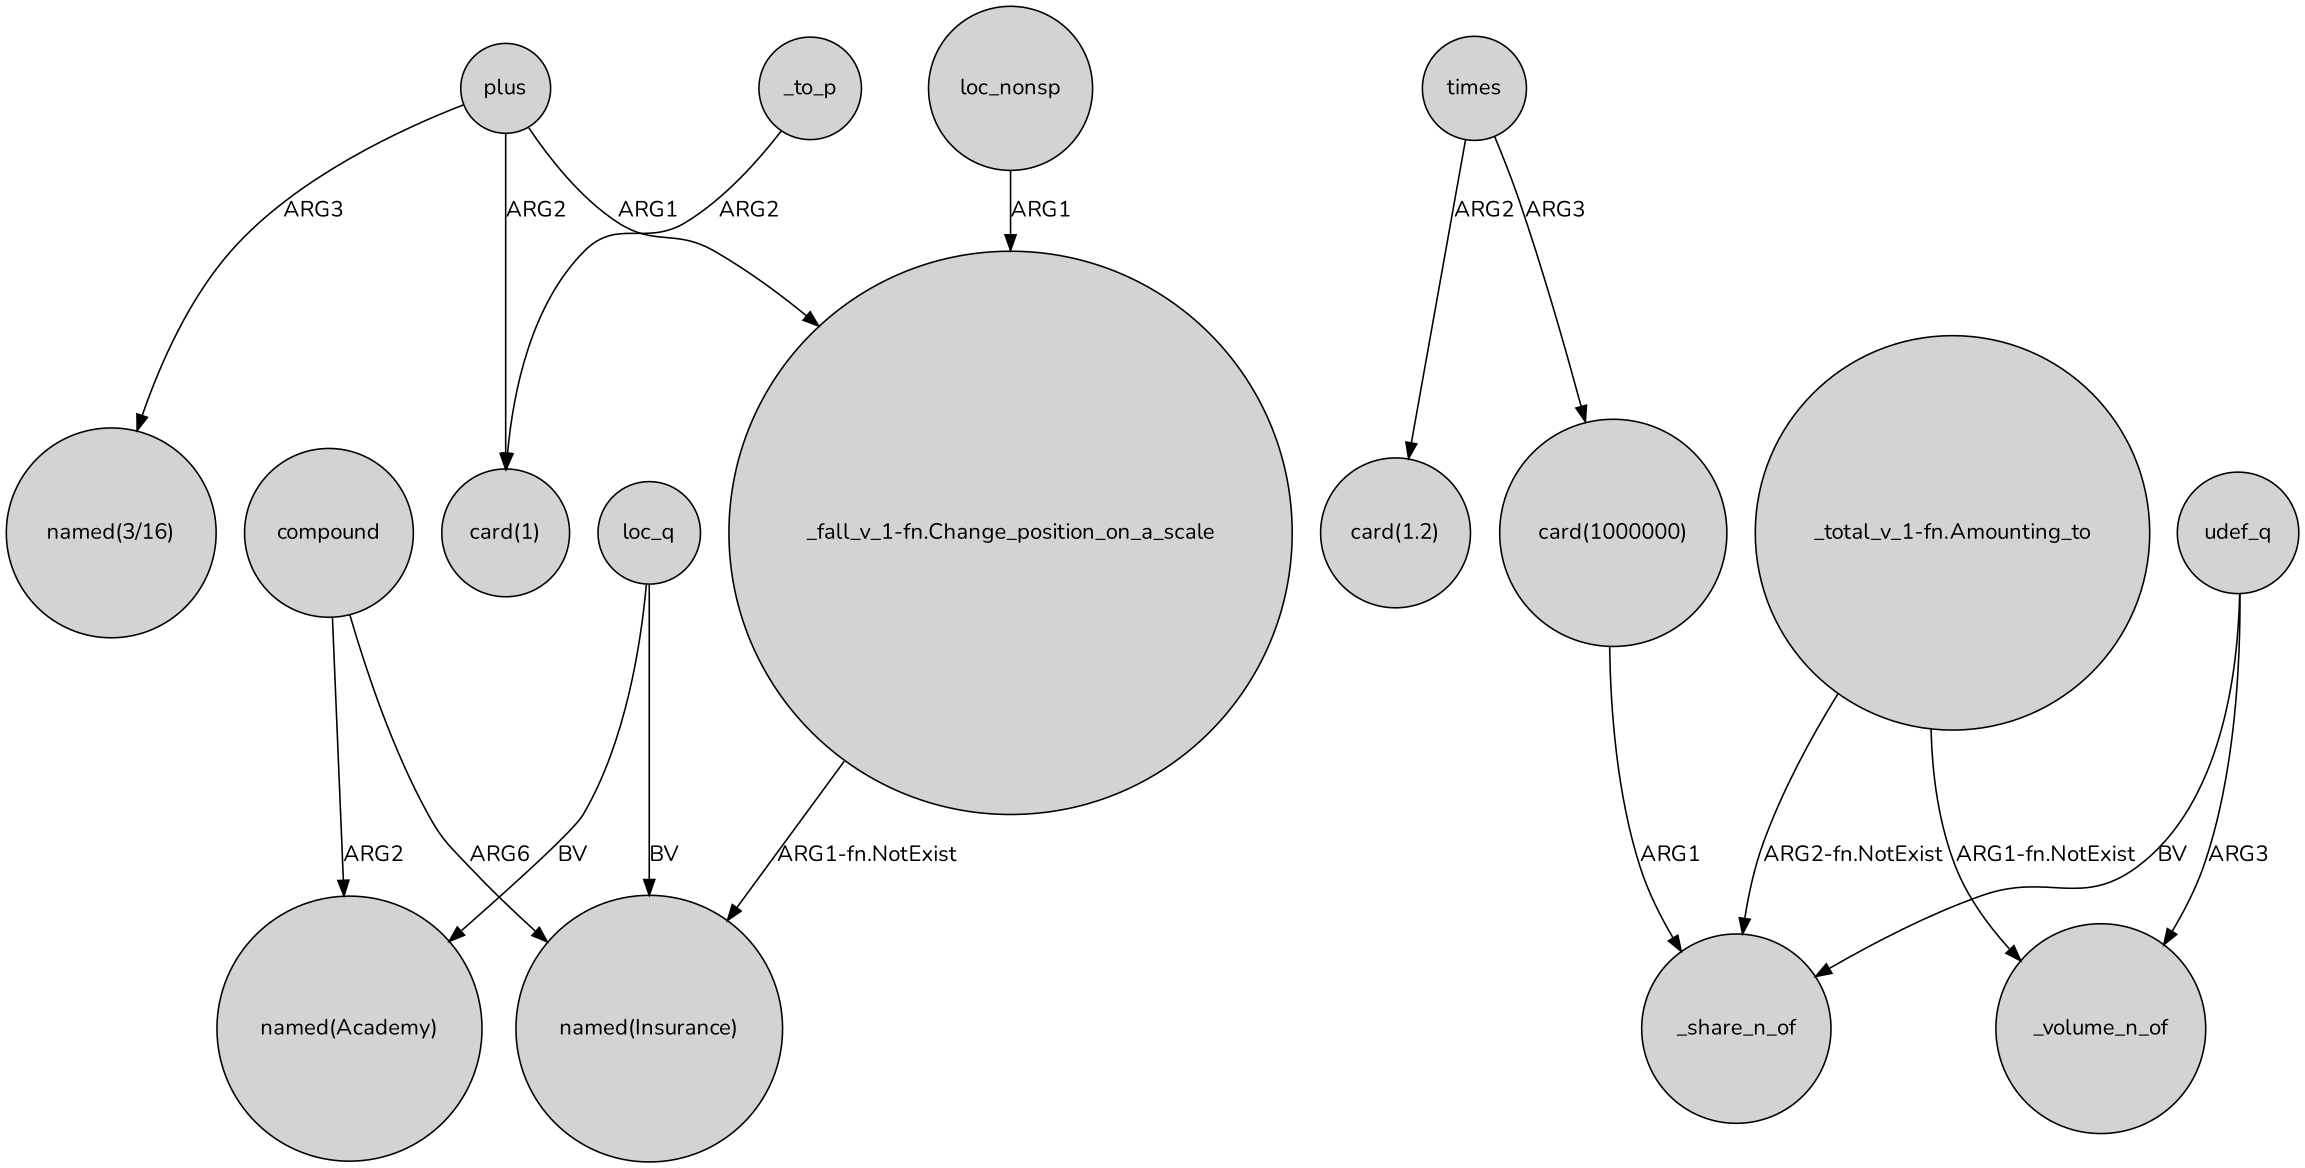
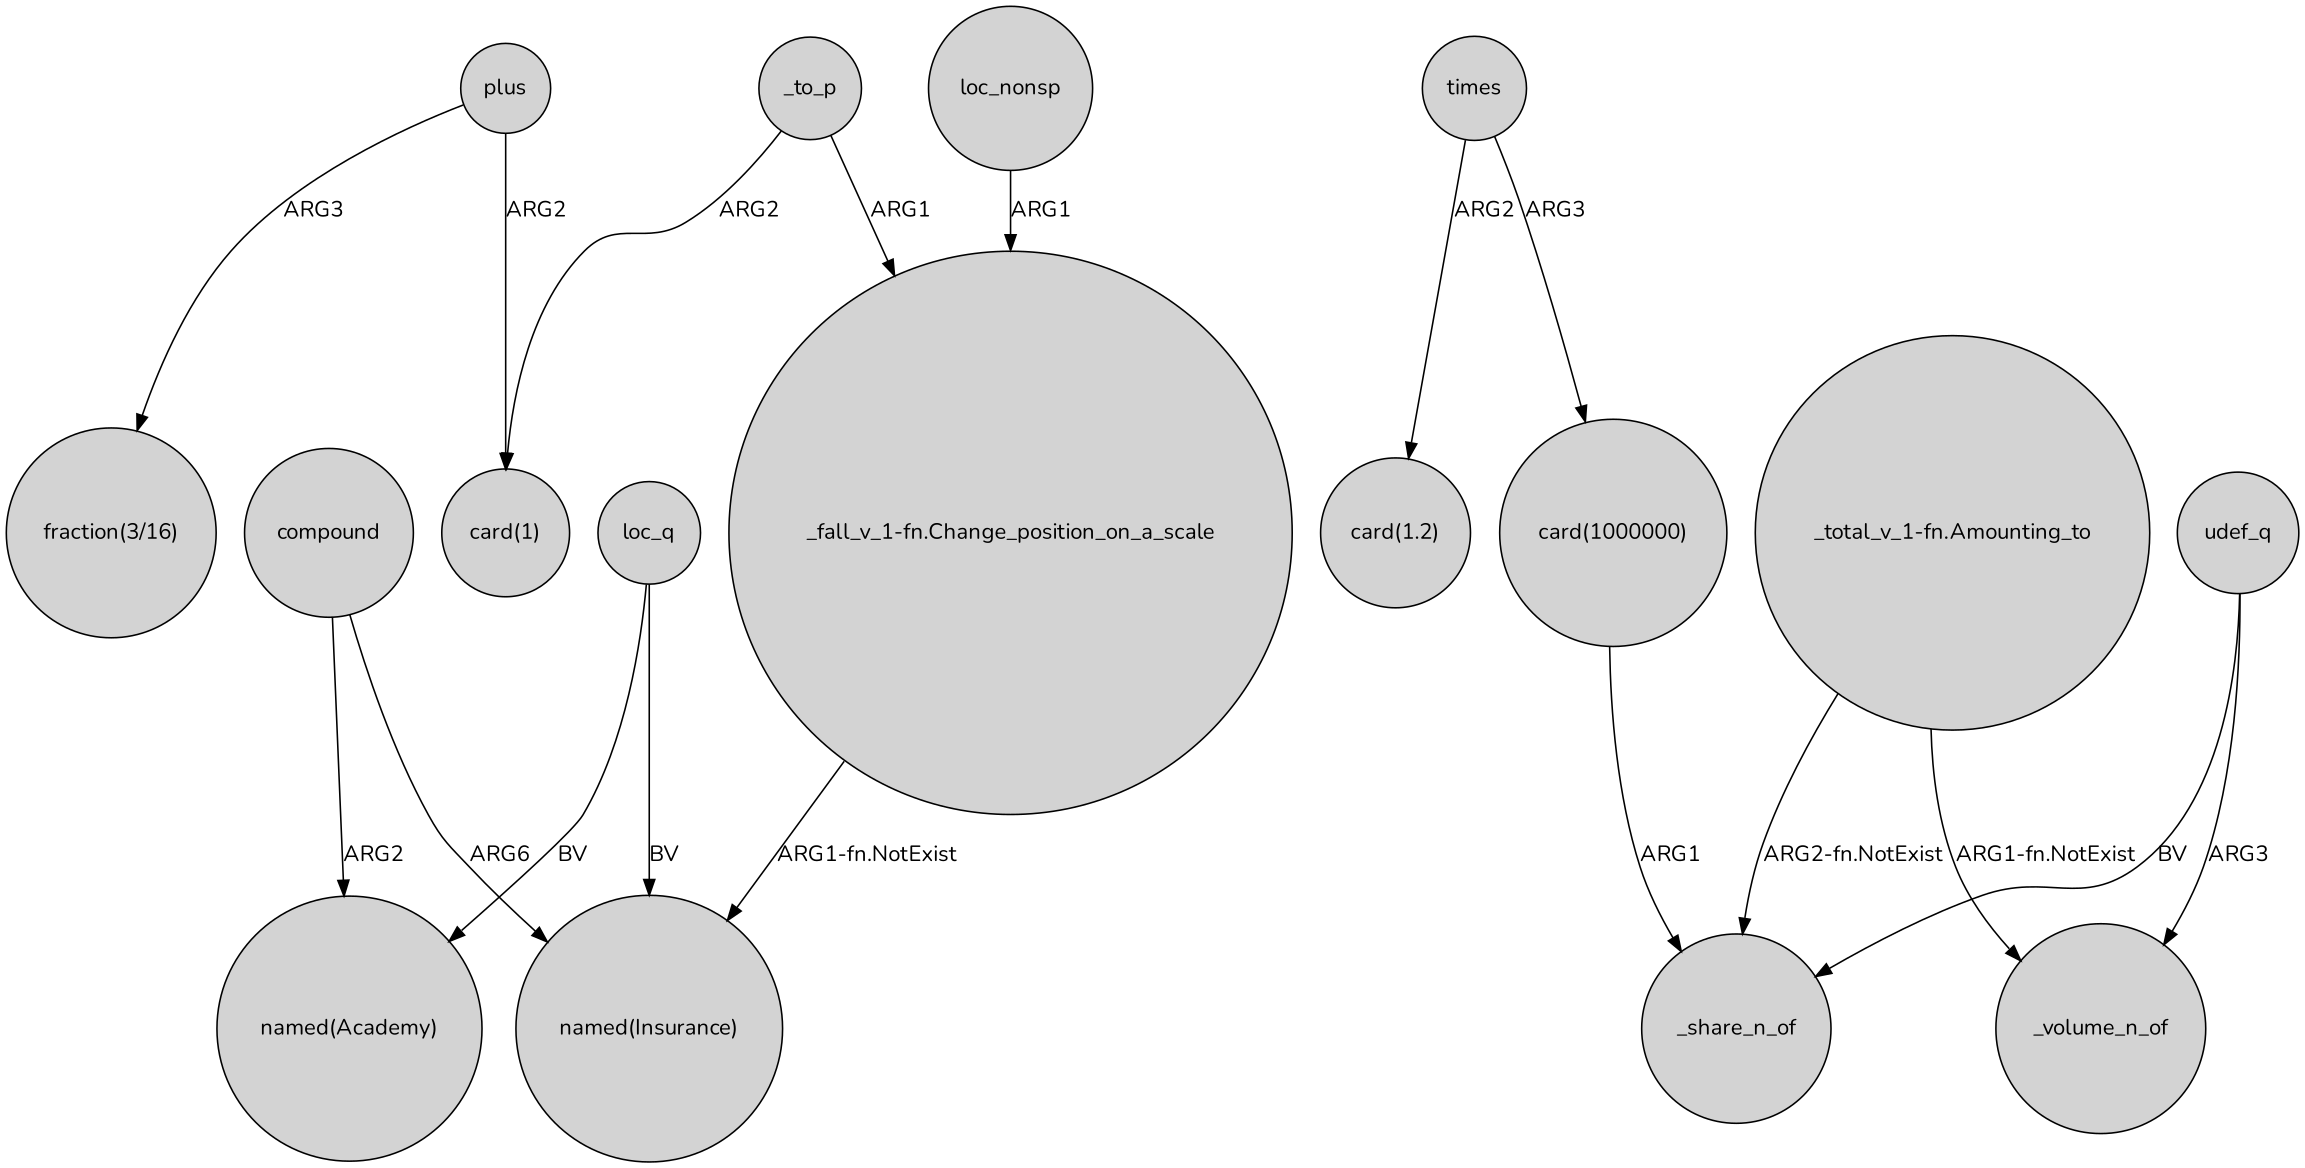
(682, 240) -> (859, 198)
(111, 533) -> (111, 533)
